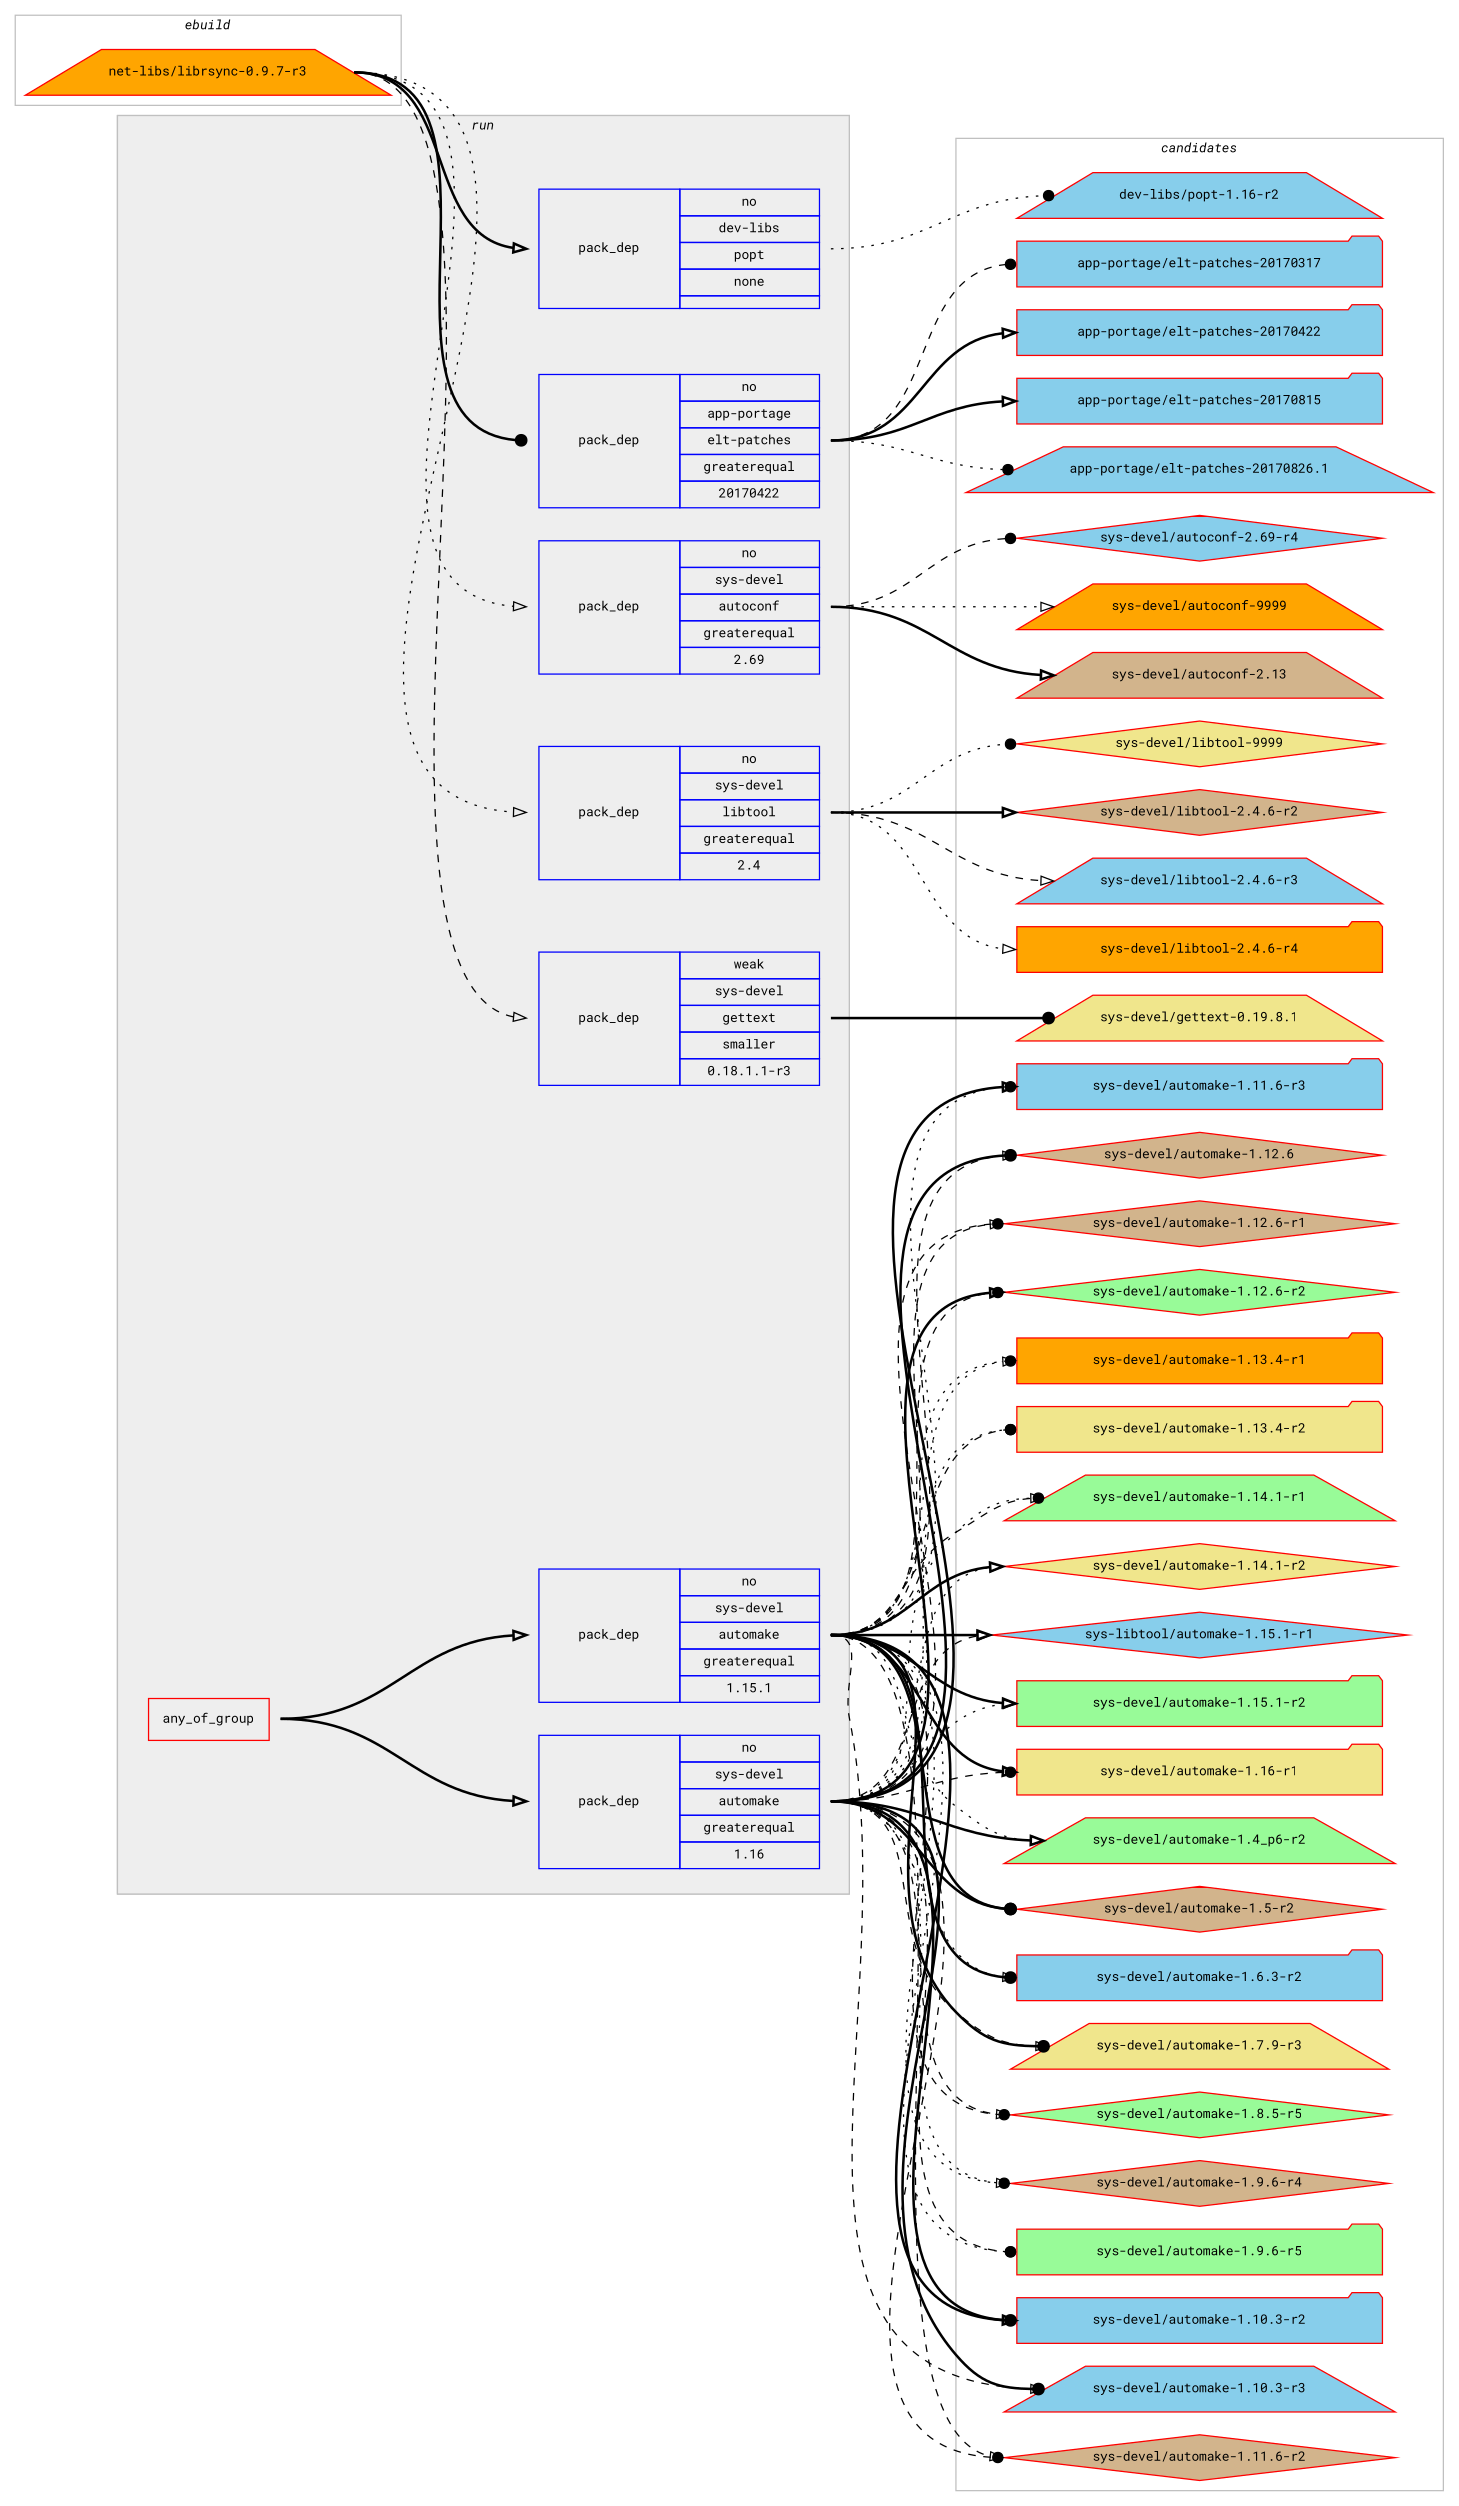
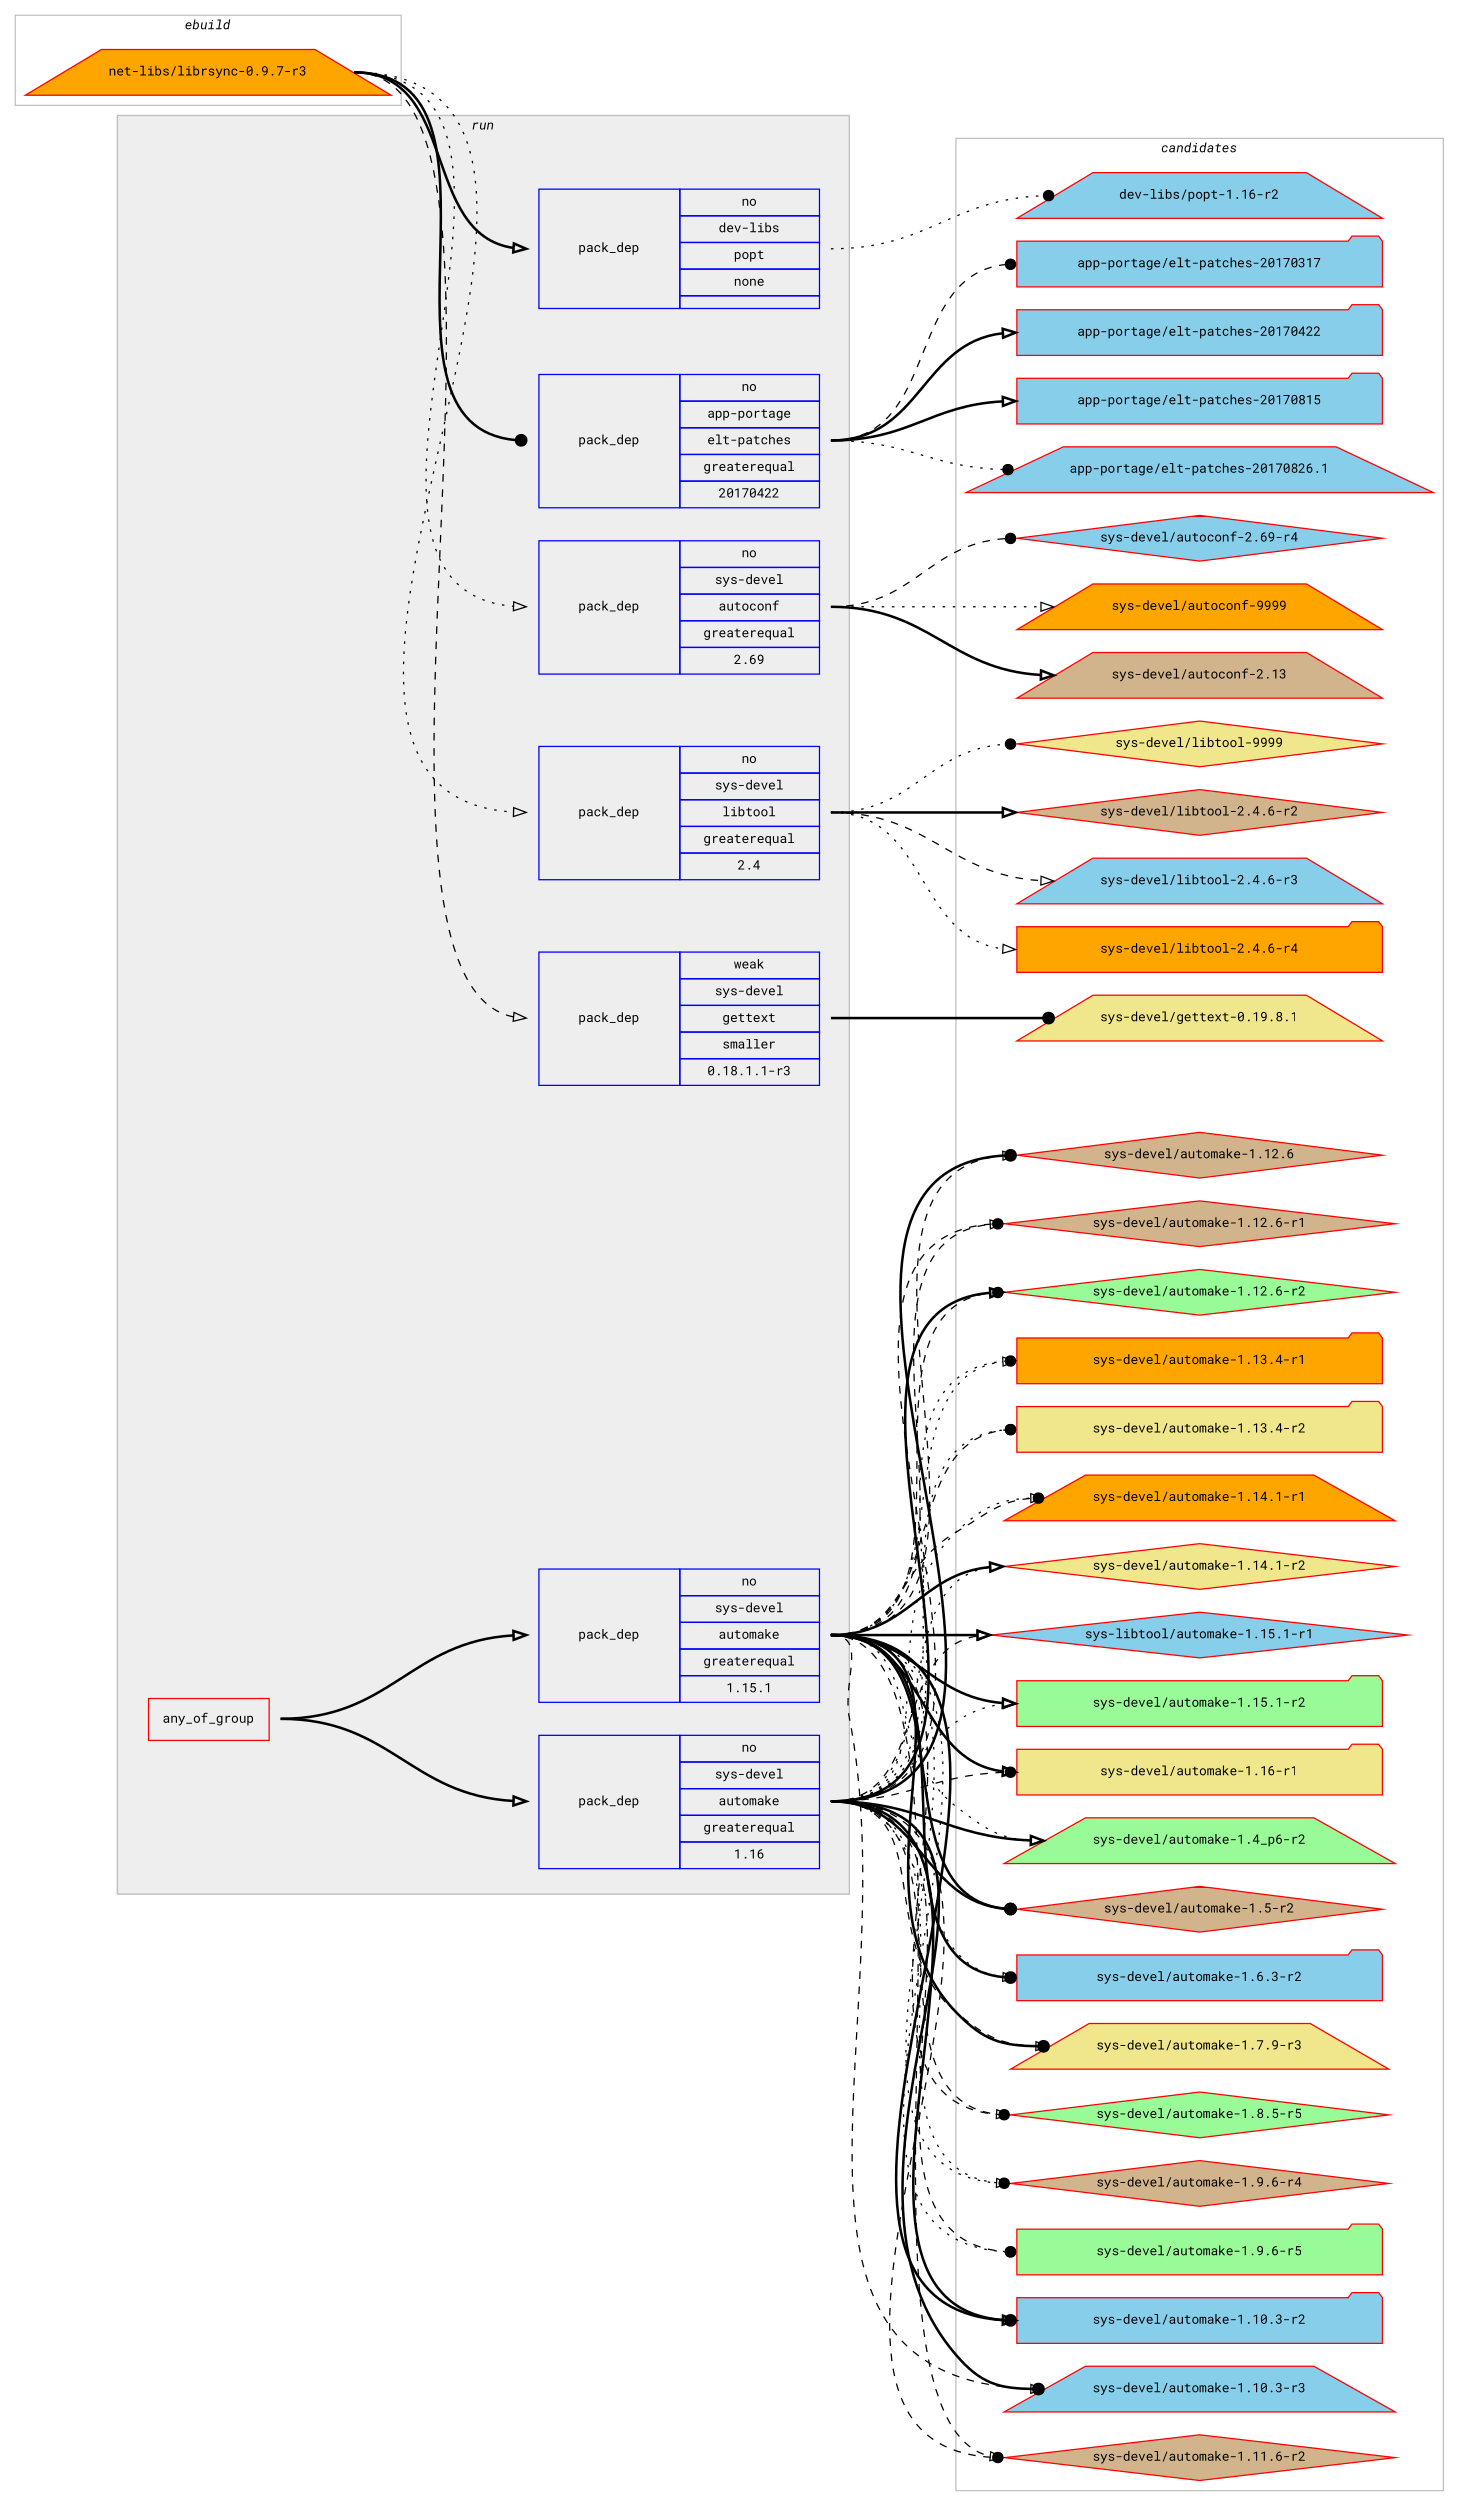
(1200, 1087) -> none
(1200, 1498) -> (1200, 1498)
